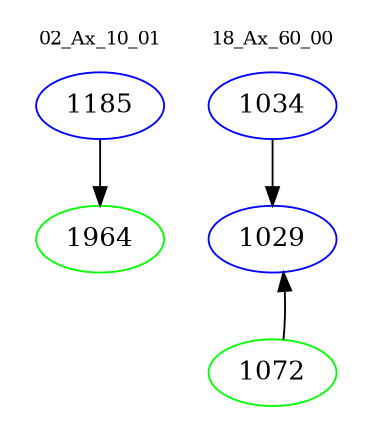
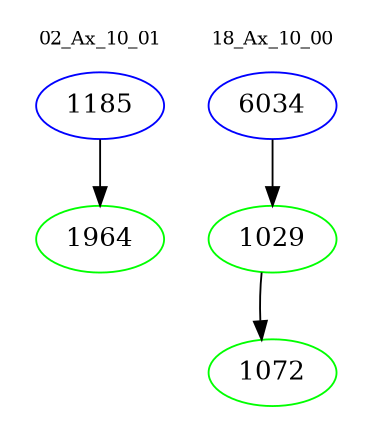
(273, 40) -> (273, 40)
(273, 106) -> (273, 106)
(273, 239) -> (273, 239)
(285, 316) -> (260, 297)
